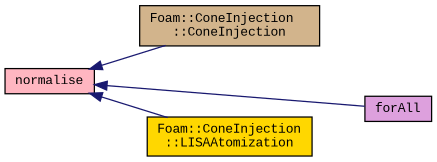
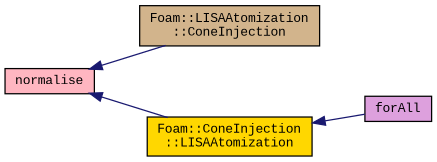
(230, 26) -> (230, 26)
(236, 96) -> (345, 118)
